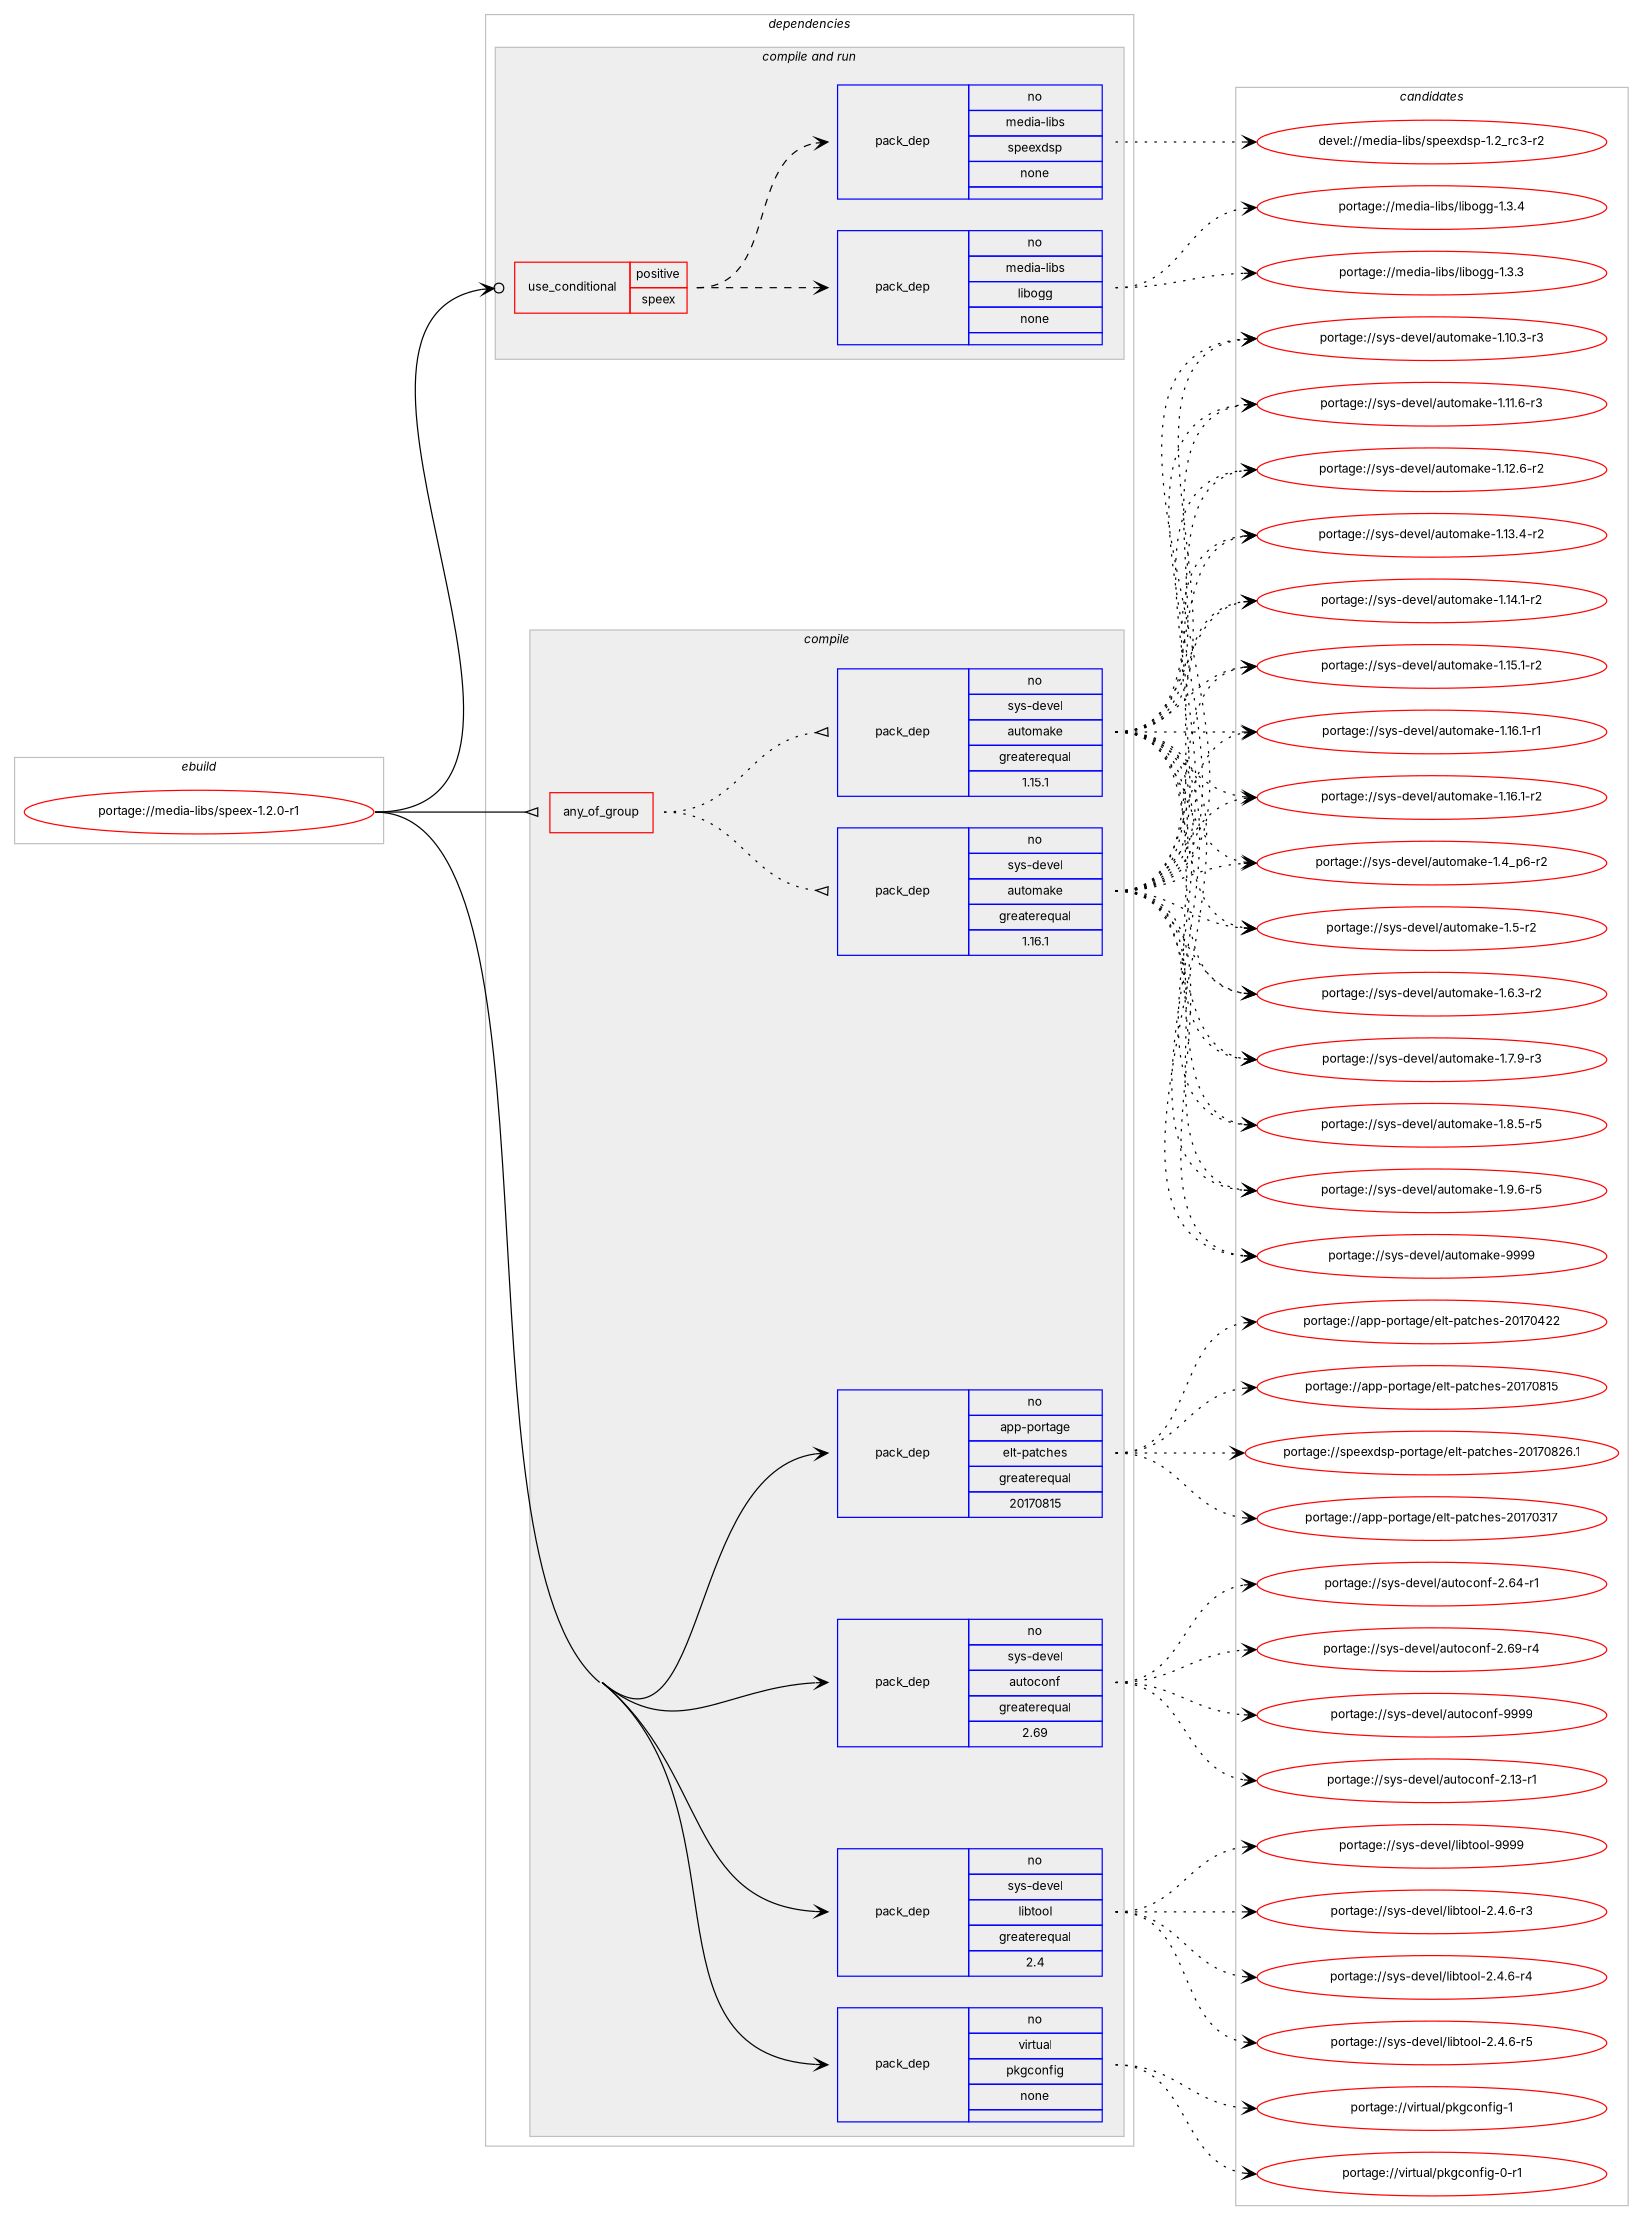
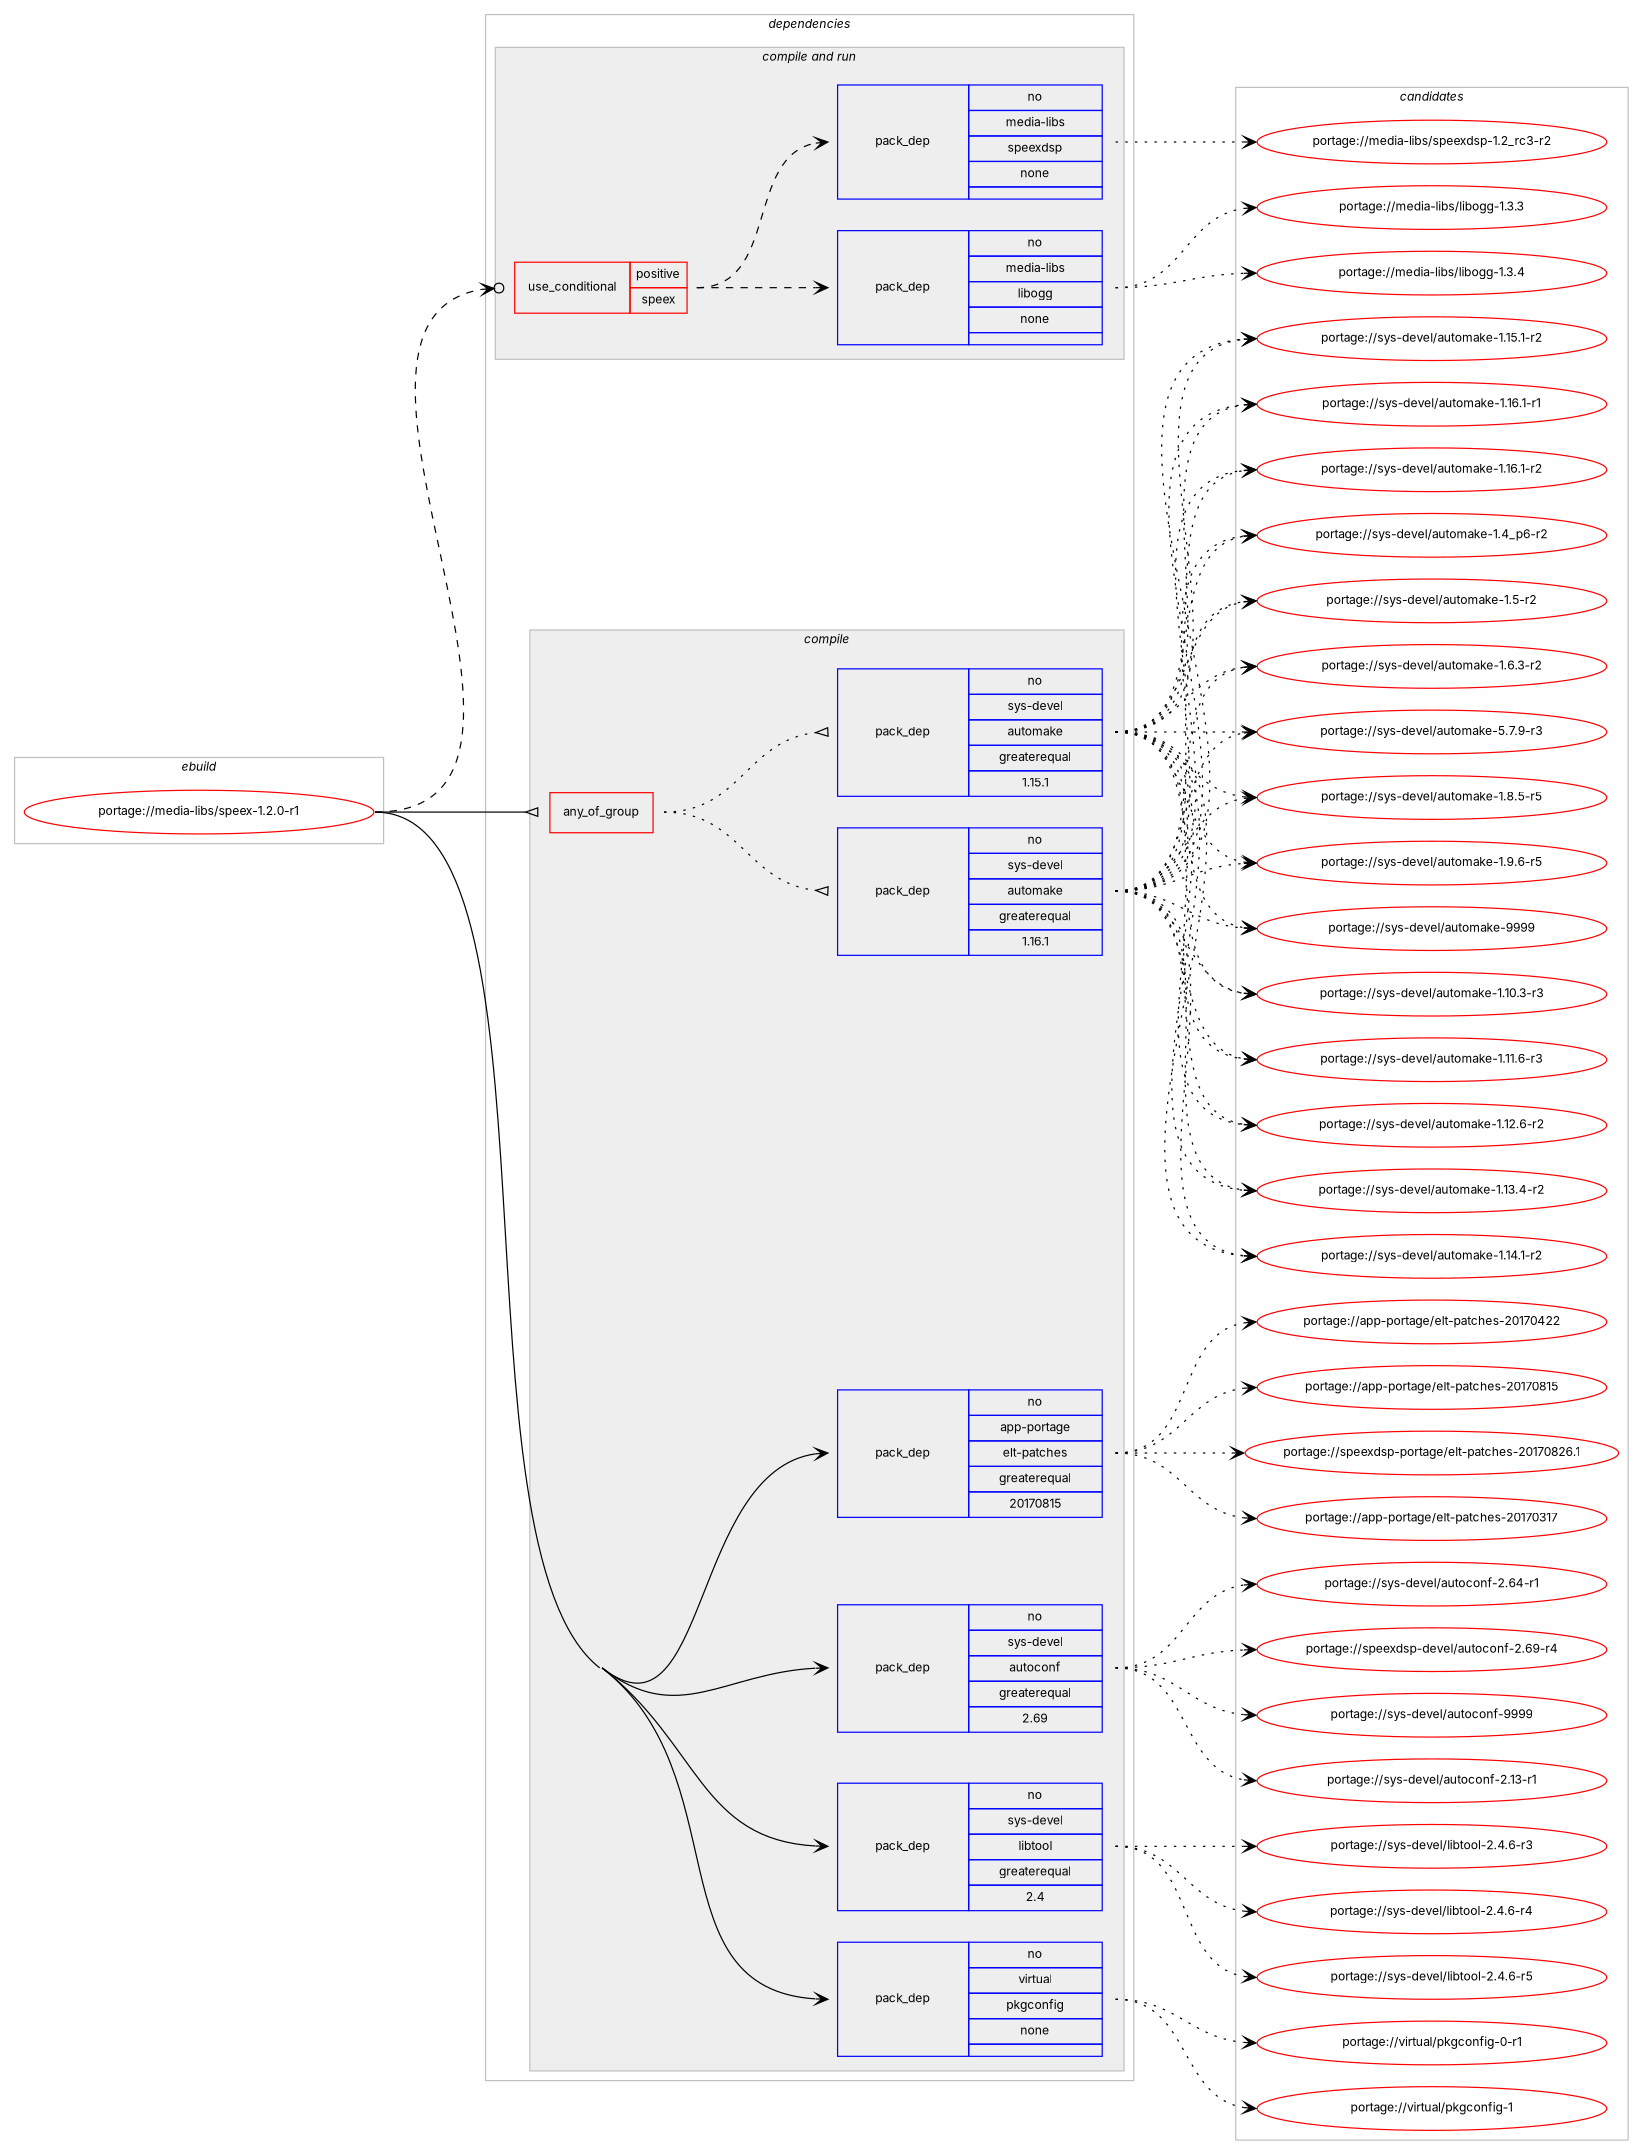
(1432, 142) -> (1432, 142)
(442, 561) -> (442, 561)
(1432, 1060) -> (1432, 732)
(1432, 1650) -> (1432, 1650)
(1432, 1846) -> none
